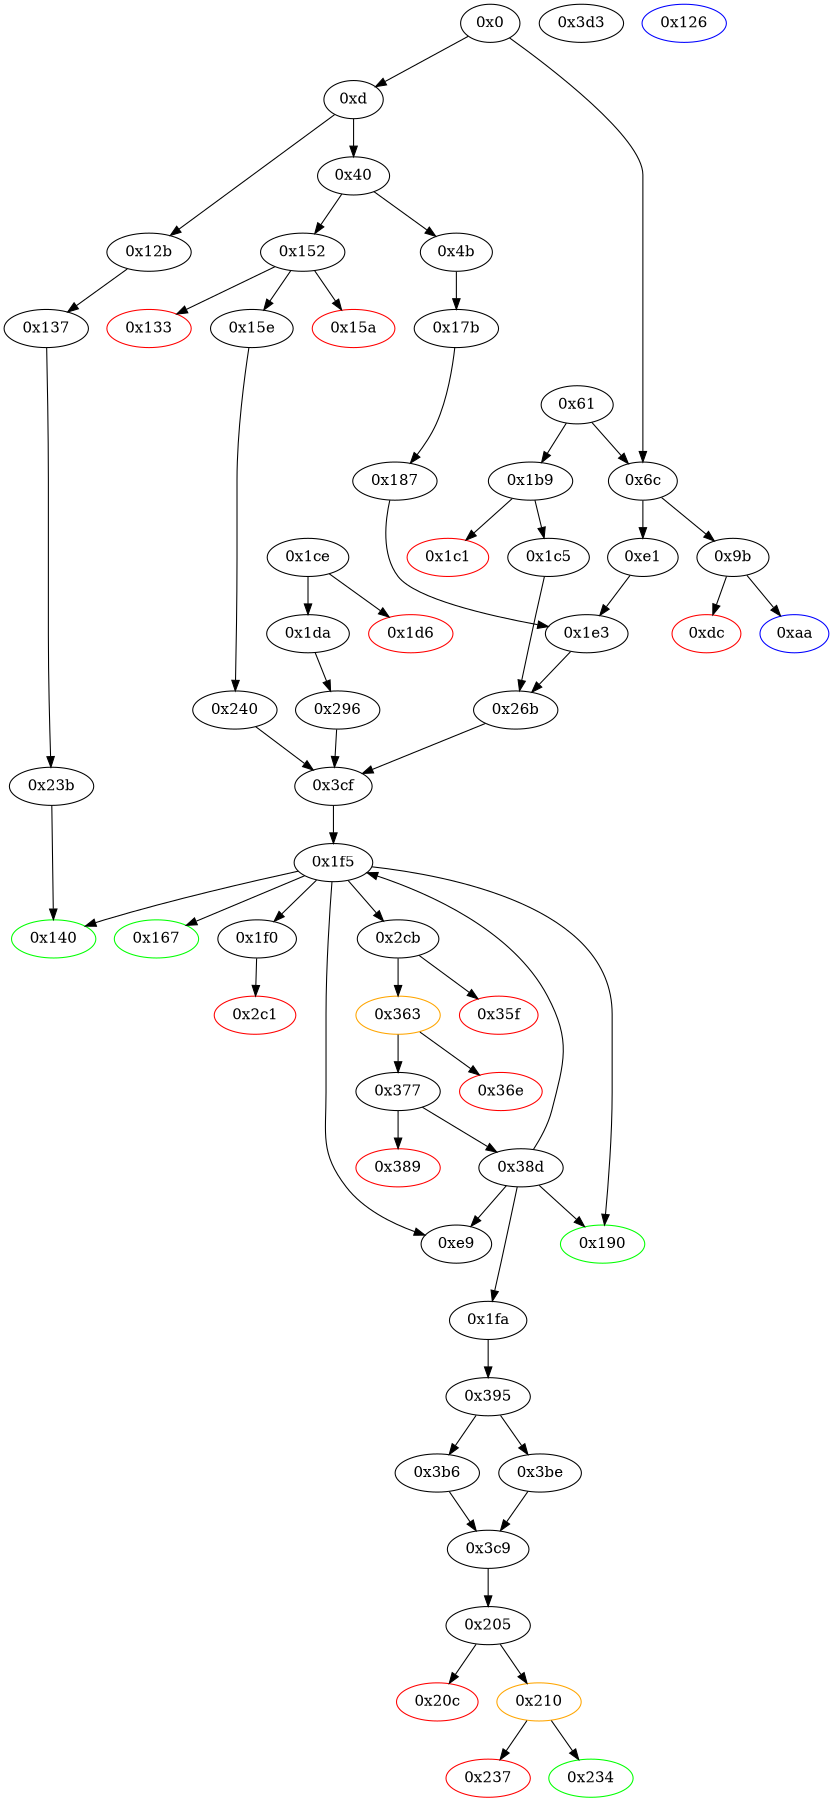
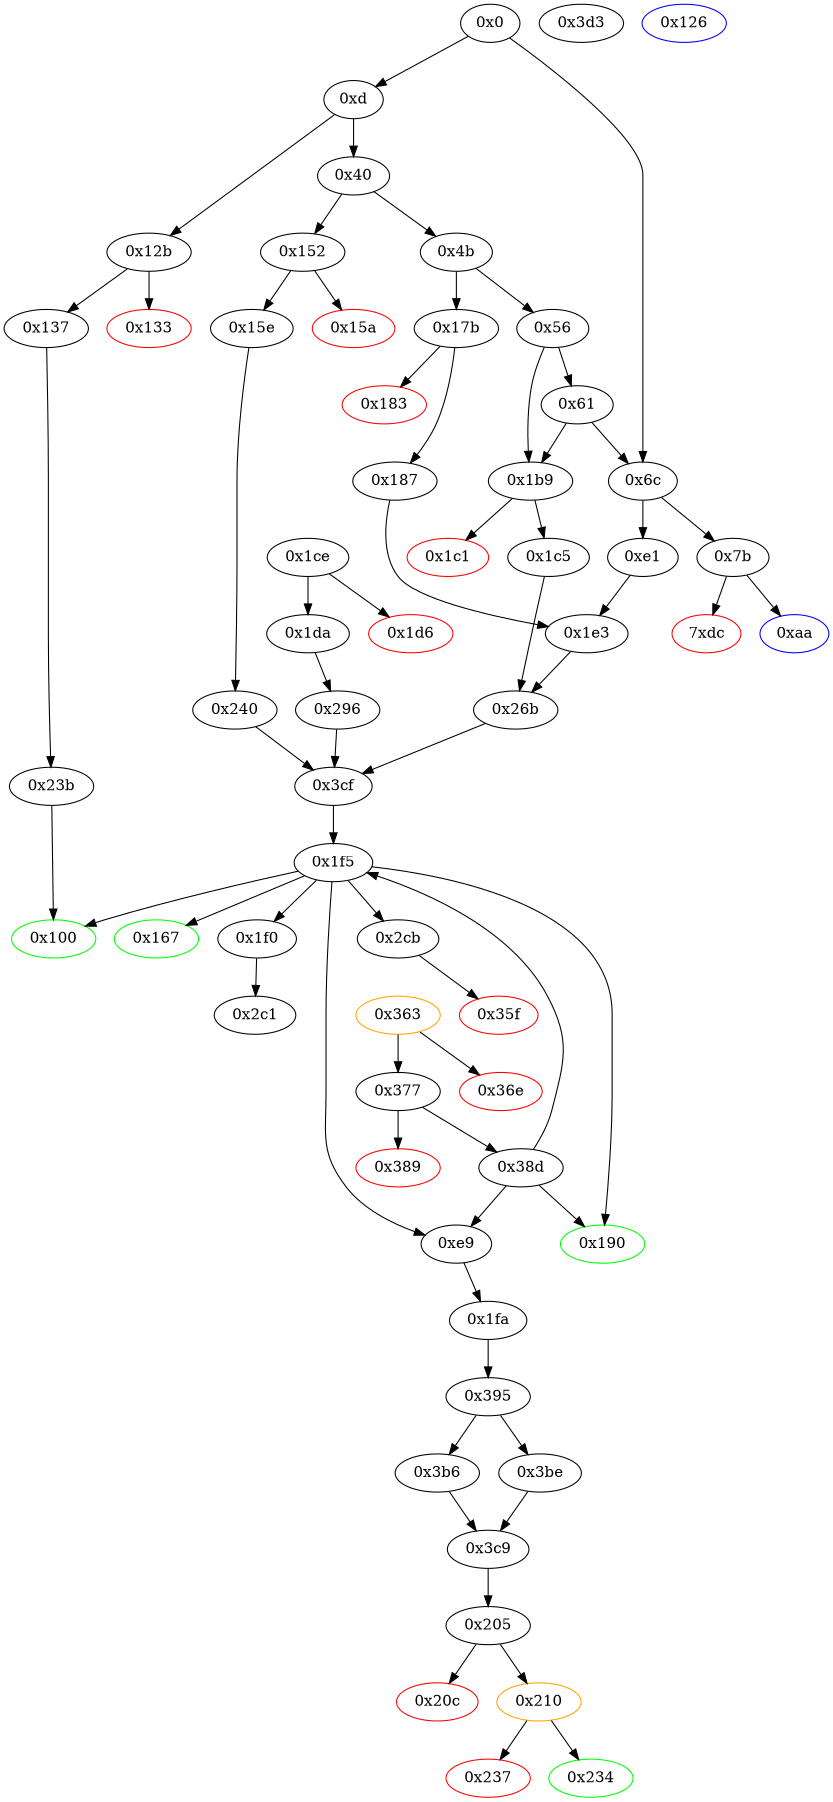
(231, 288) -> (149, 285)
none -> (553, 329)
none -> (384, 405)
(733, 557) -> (733, 557)
(706, 634) -> (706, 634)
(54, 939) -> (54, 939)
(398, 972) -> none
(255, 1015) -> (255, 1015)
(506, 1239) -> (470, 1277)
